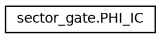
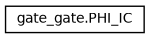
(80, 19) -> (75, 19)
